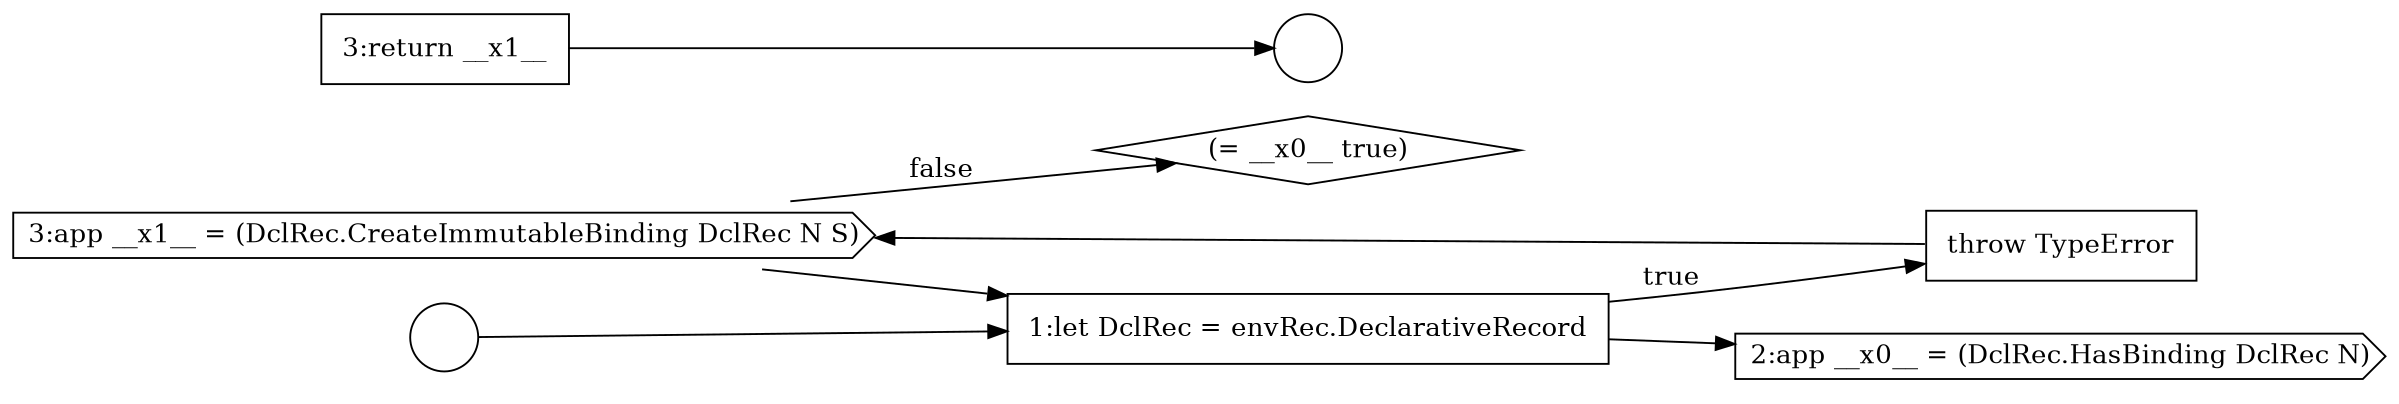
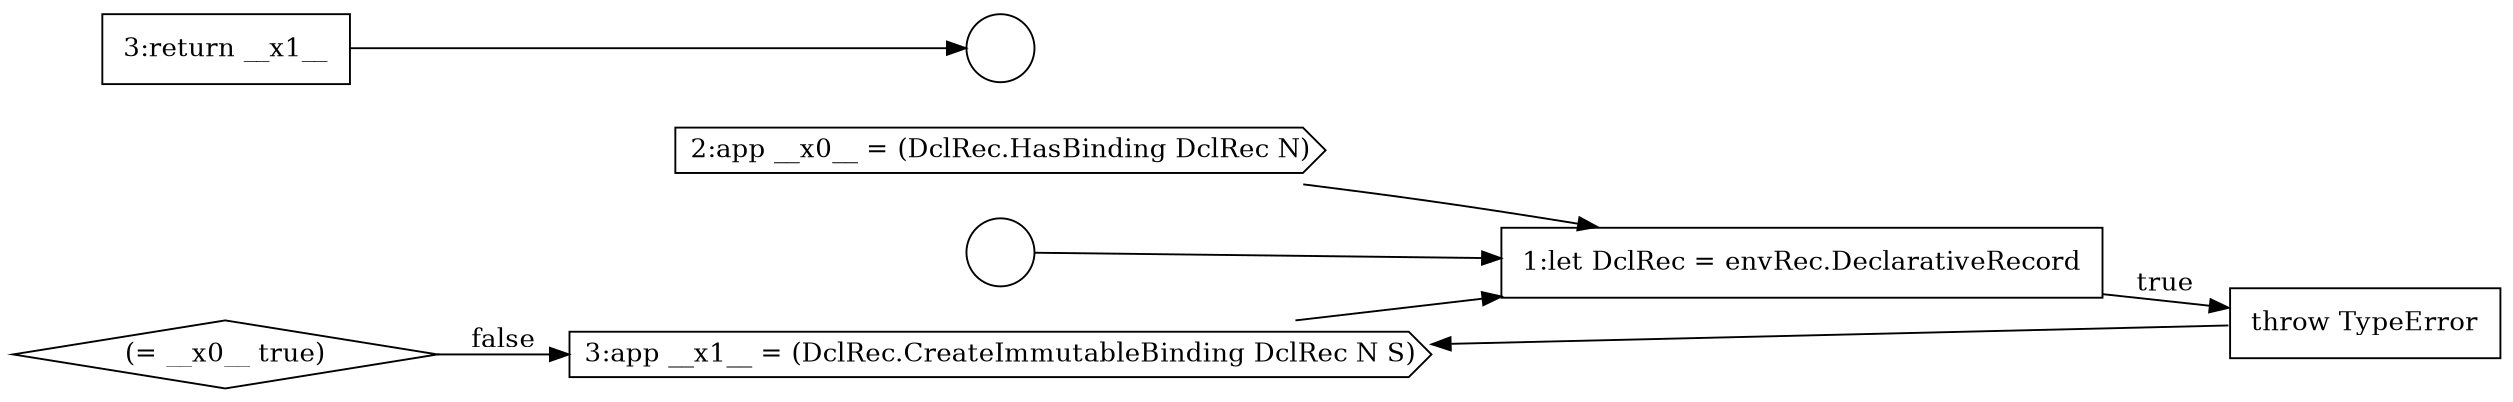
(974, 183) -> (494, 354)
(1662, 341) -> (1441, 203)
